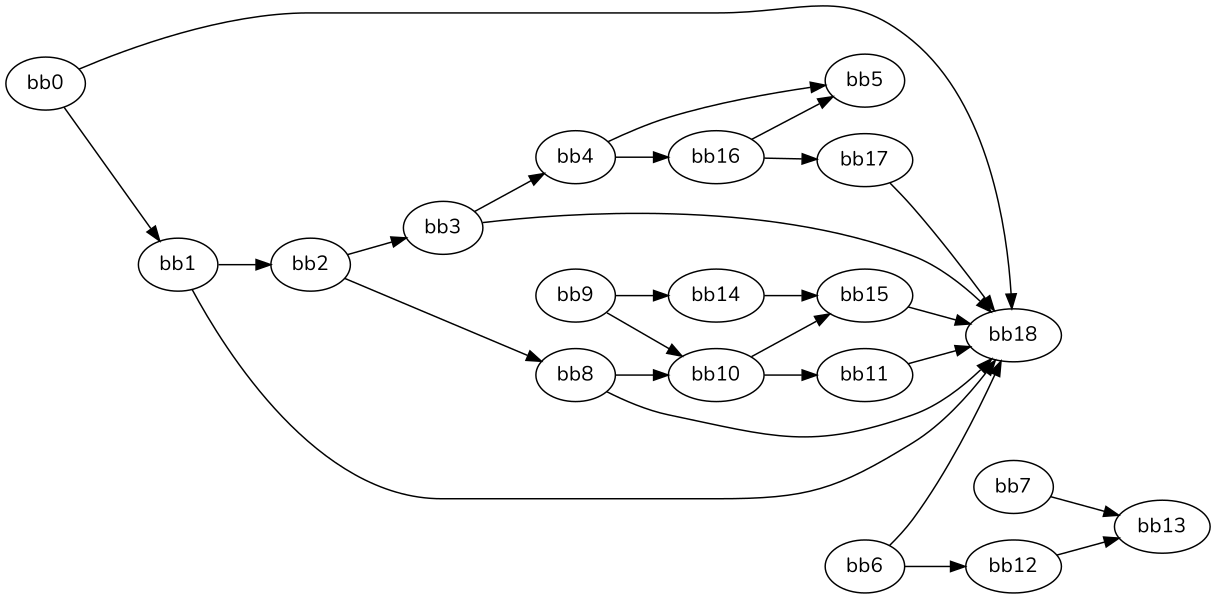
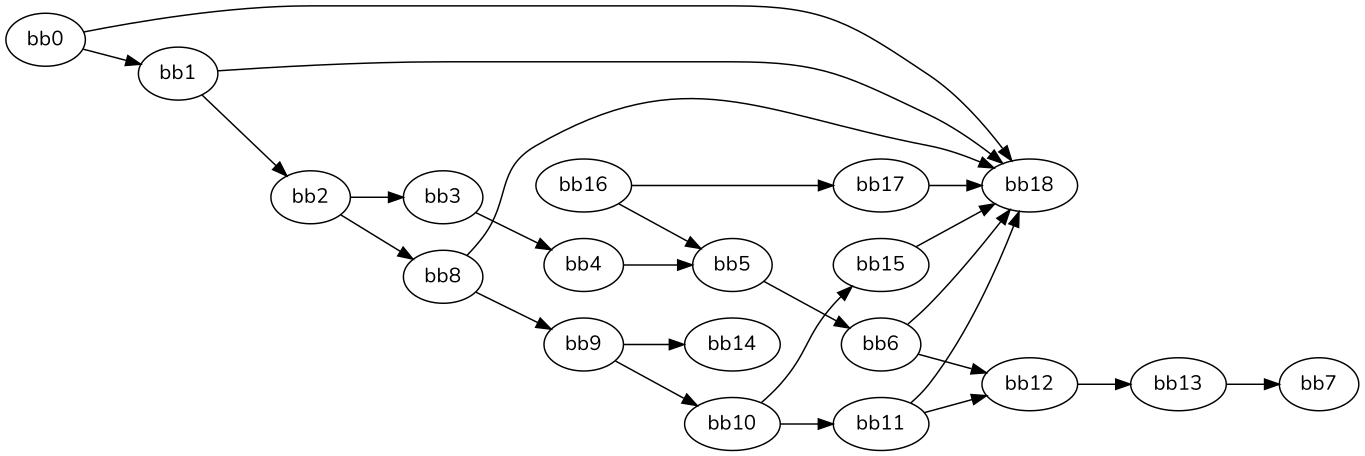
(634, 157) -> none
(741, 218) -> none
(783, 296) -> none
none -> (800, 301)
(634, 375) -> (507, 307)
none -> (948, 406)
(1077, 504) -> (1246, 384)
